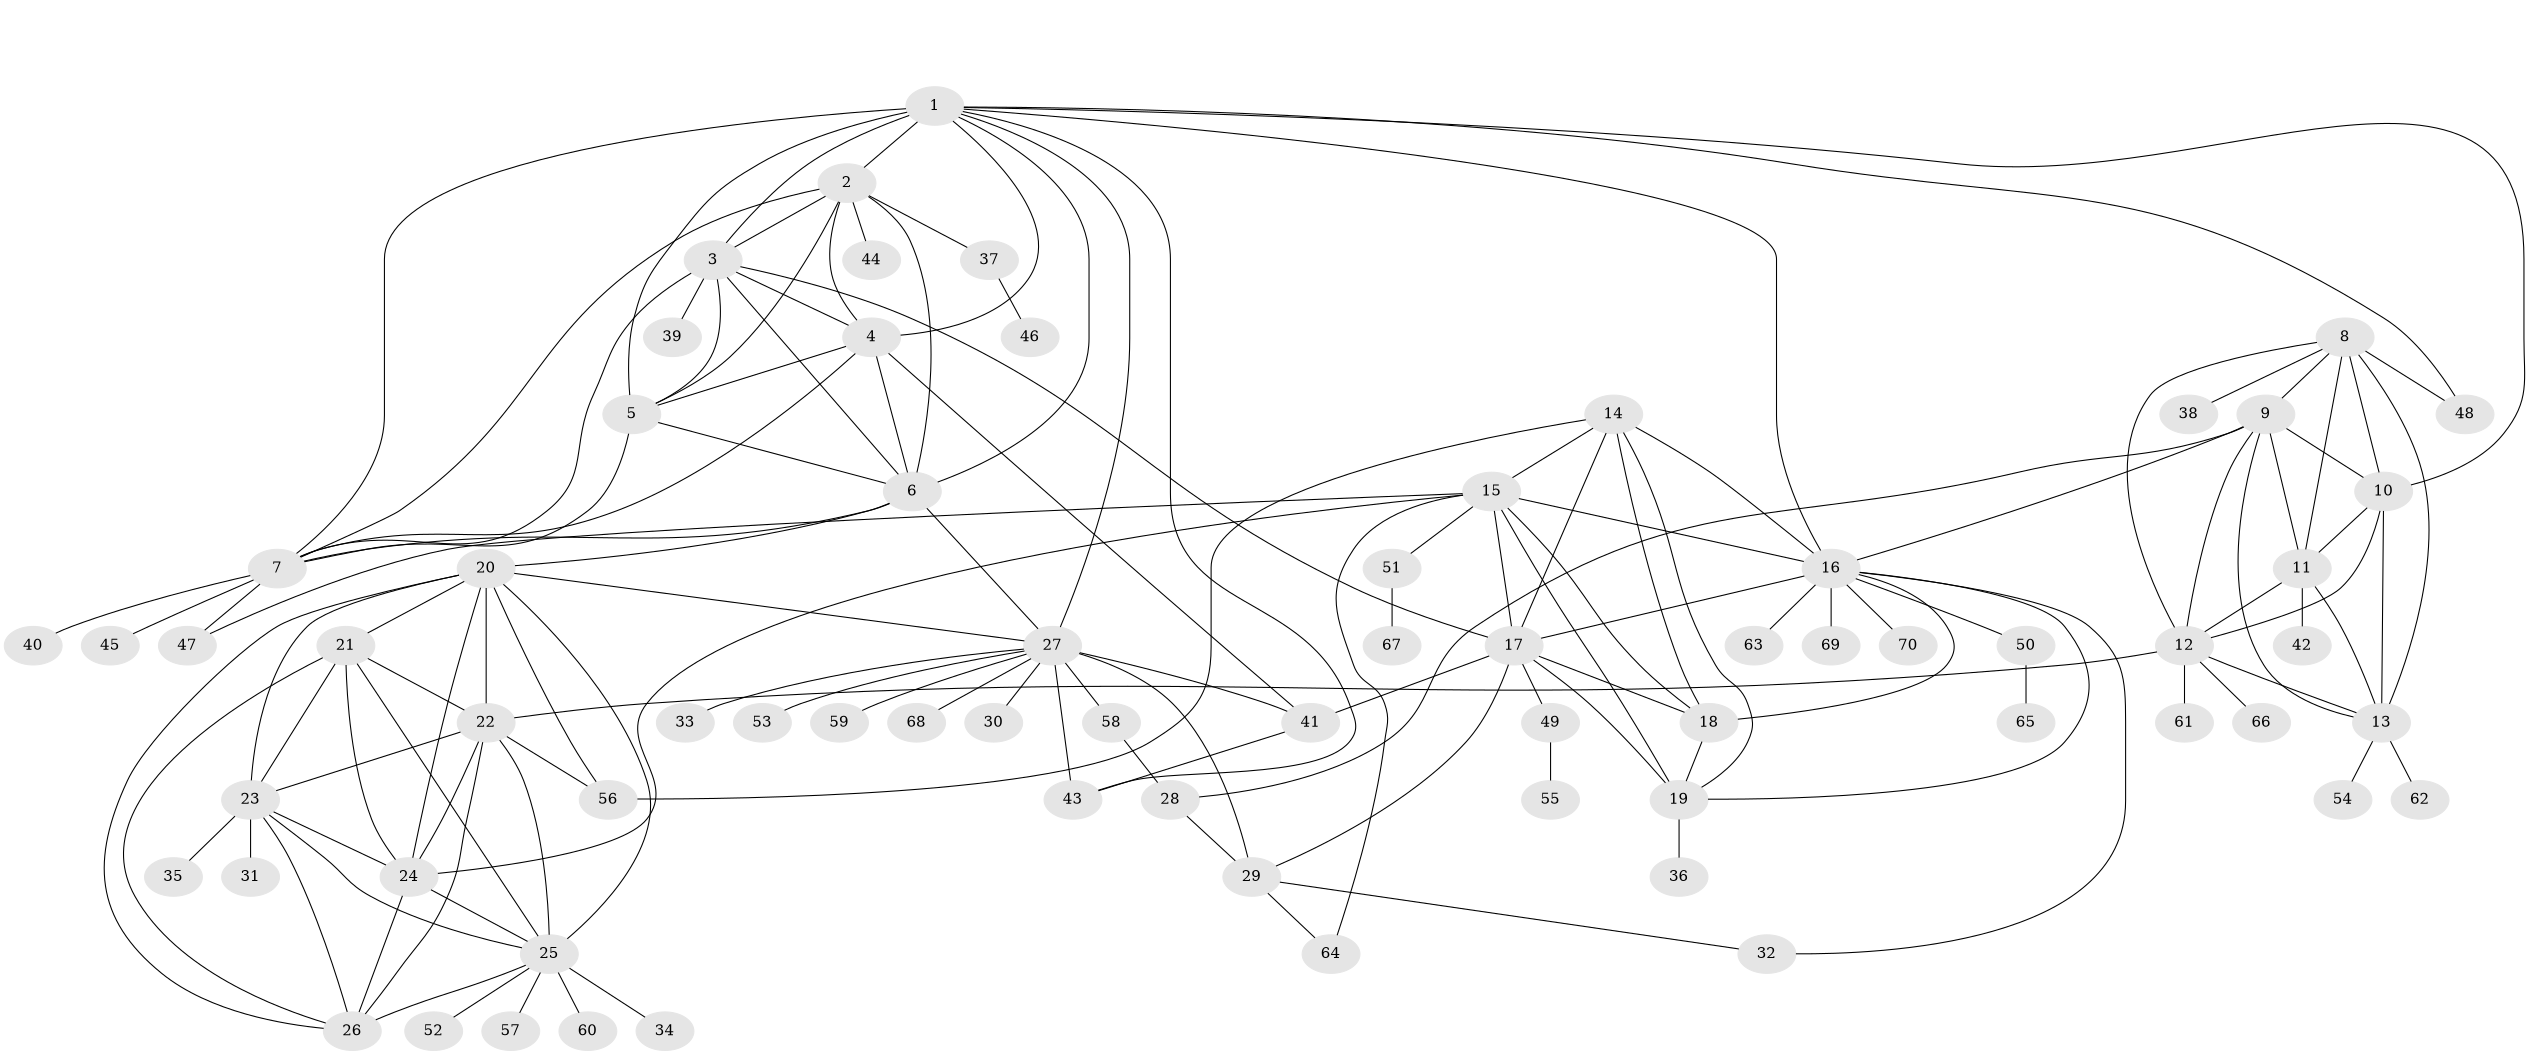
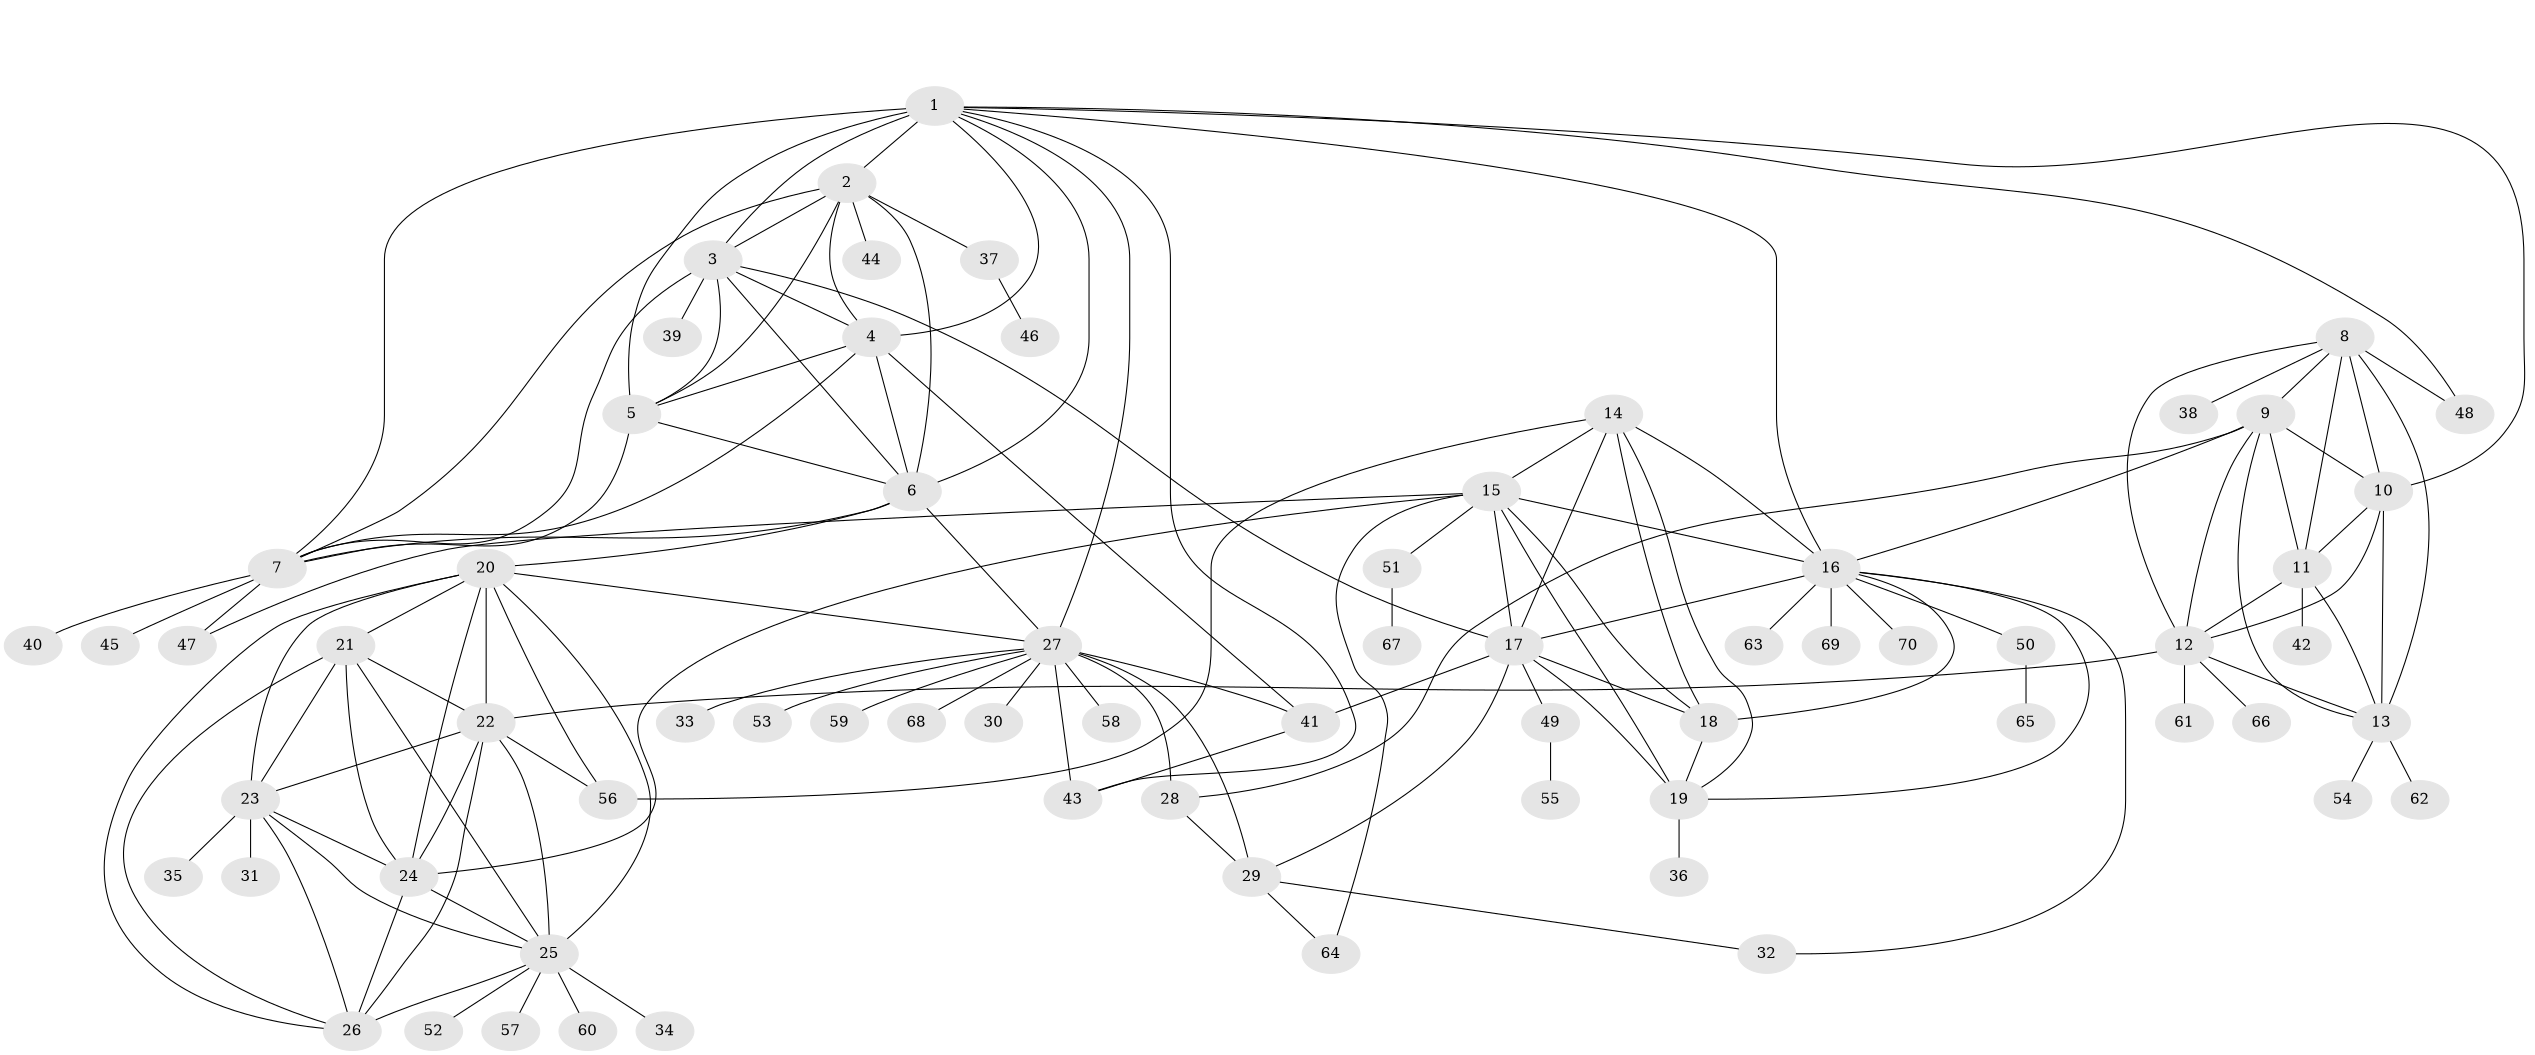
(1141, 761) -> (1148, 701)
